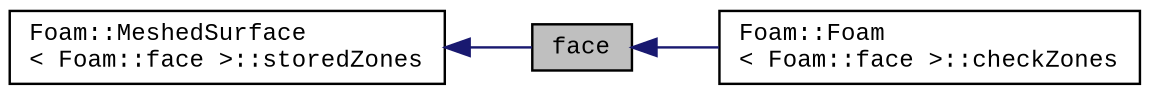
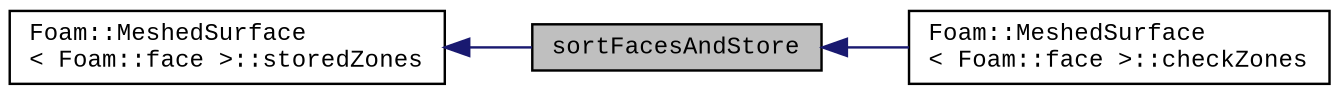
(582, 47) -> (677, 47)
(930, 47) -> (1119, 47)
